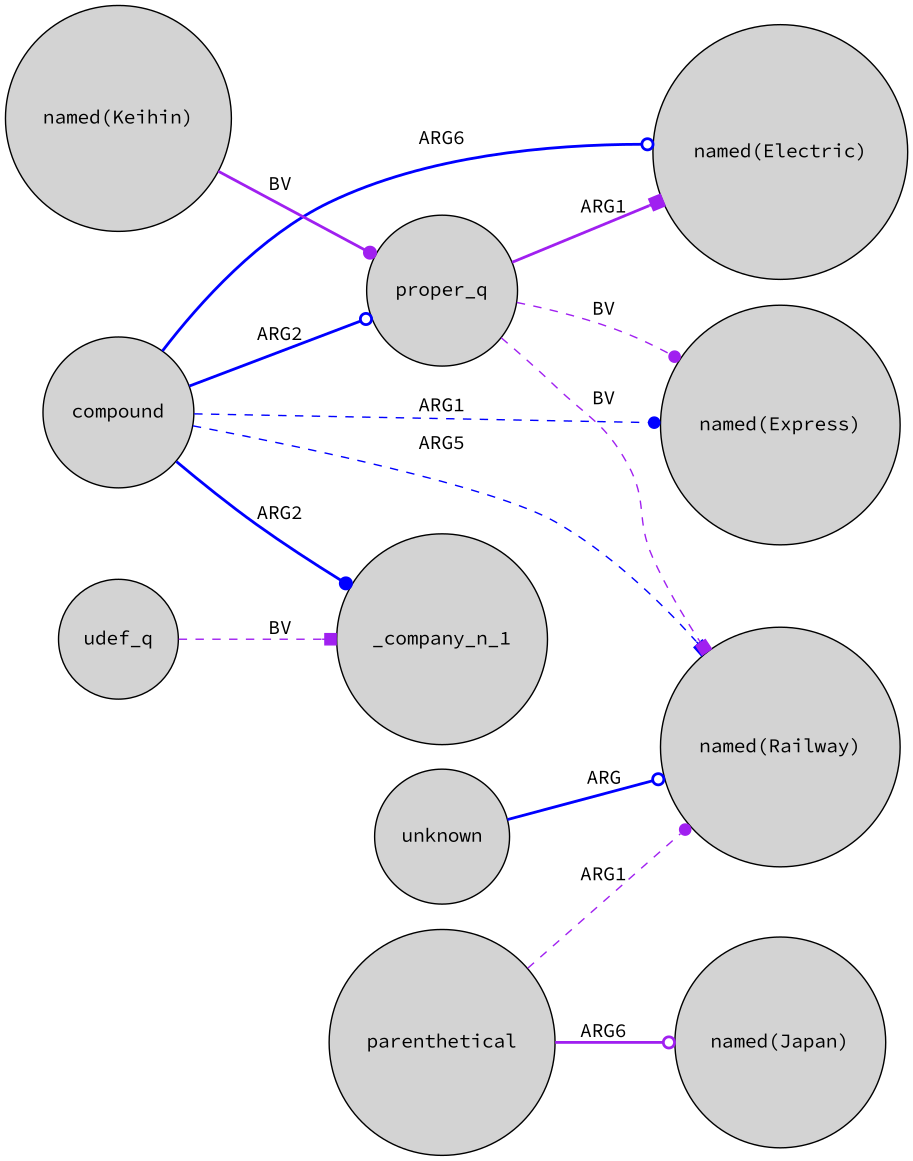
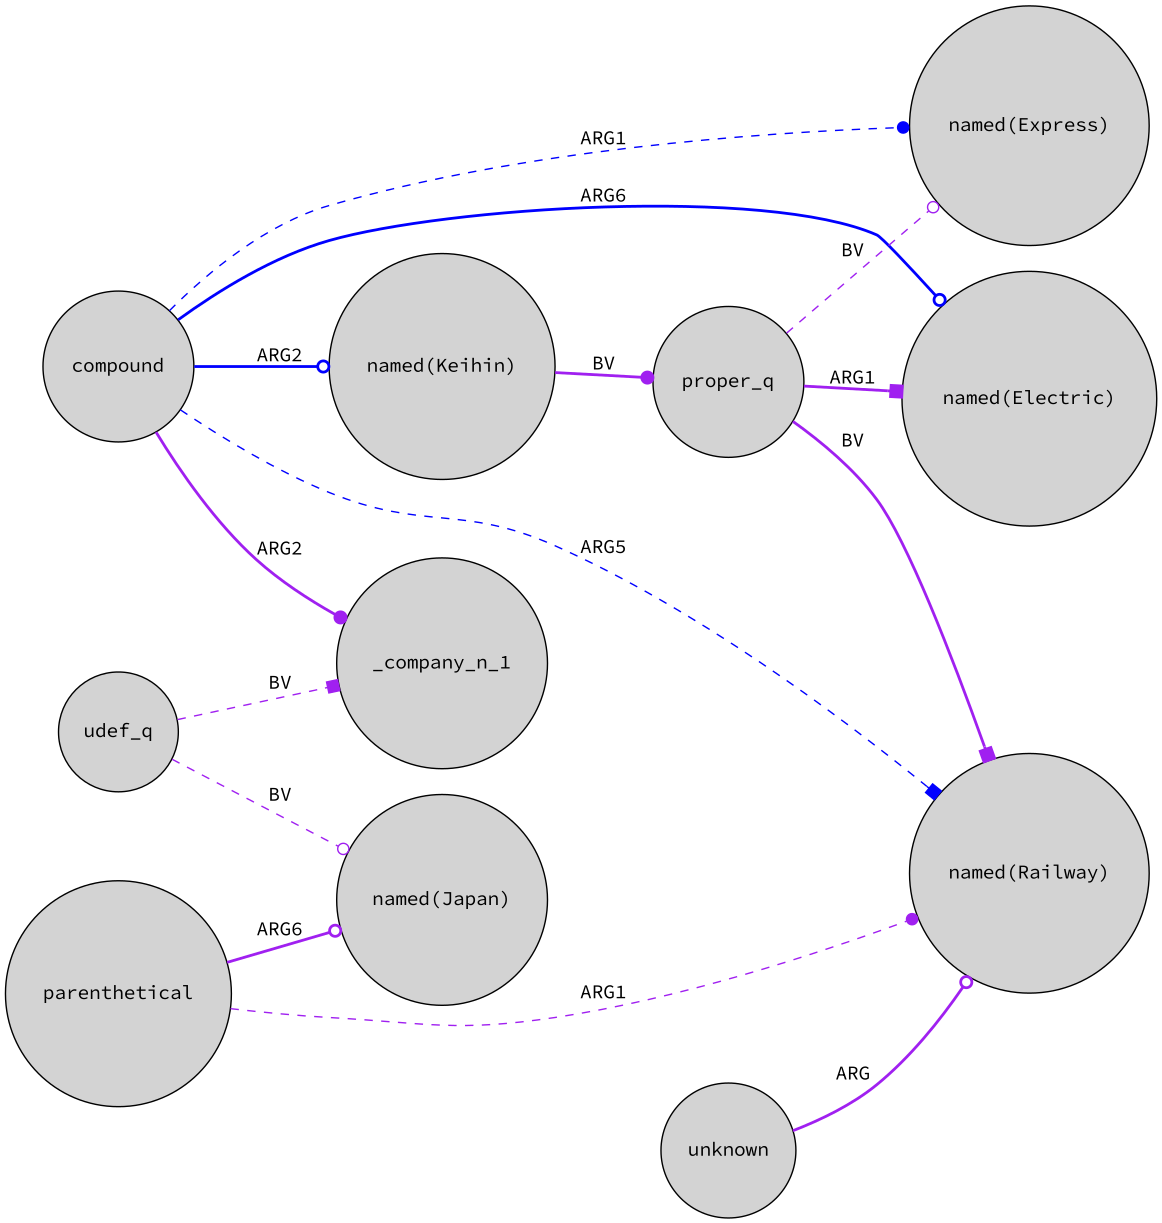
(595, 322) -> (858, 272)
(275, 354) -> (256, 367)
(630, 470) -> (914, 568)
(256, 524) -> (233, 536)
(580, 800) -> (890, 1073)
none -> (255, 803)
